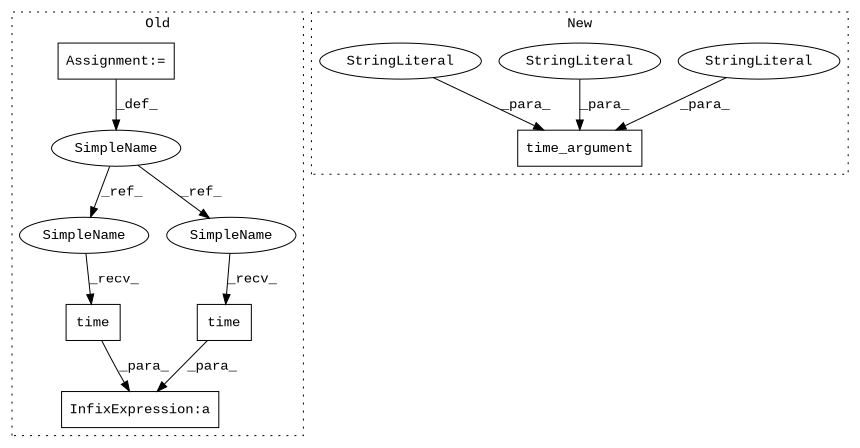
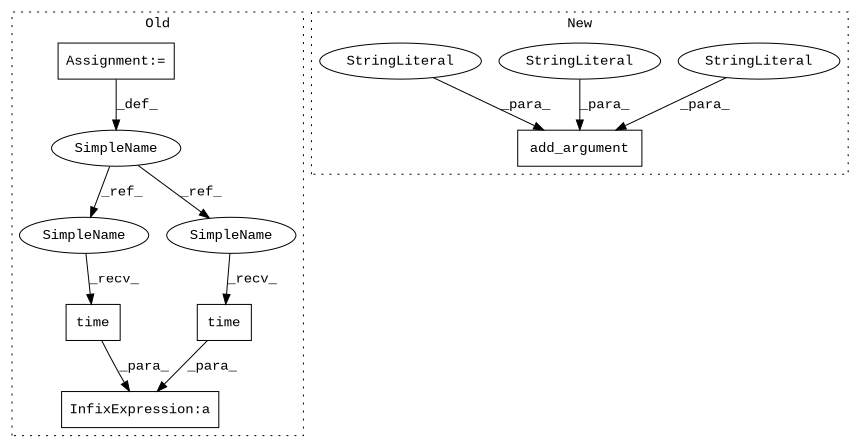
(580, 148) -> (580, 148)
